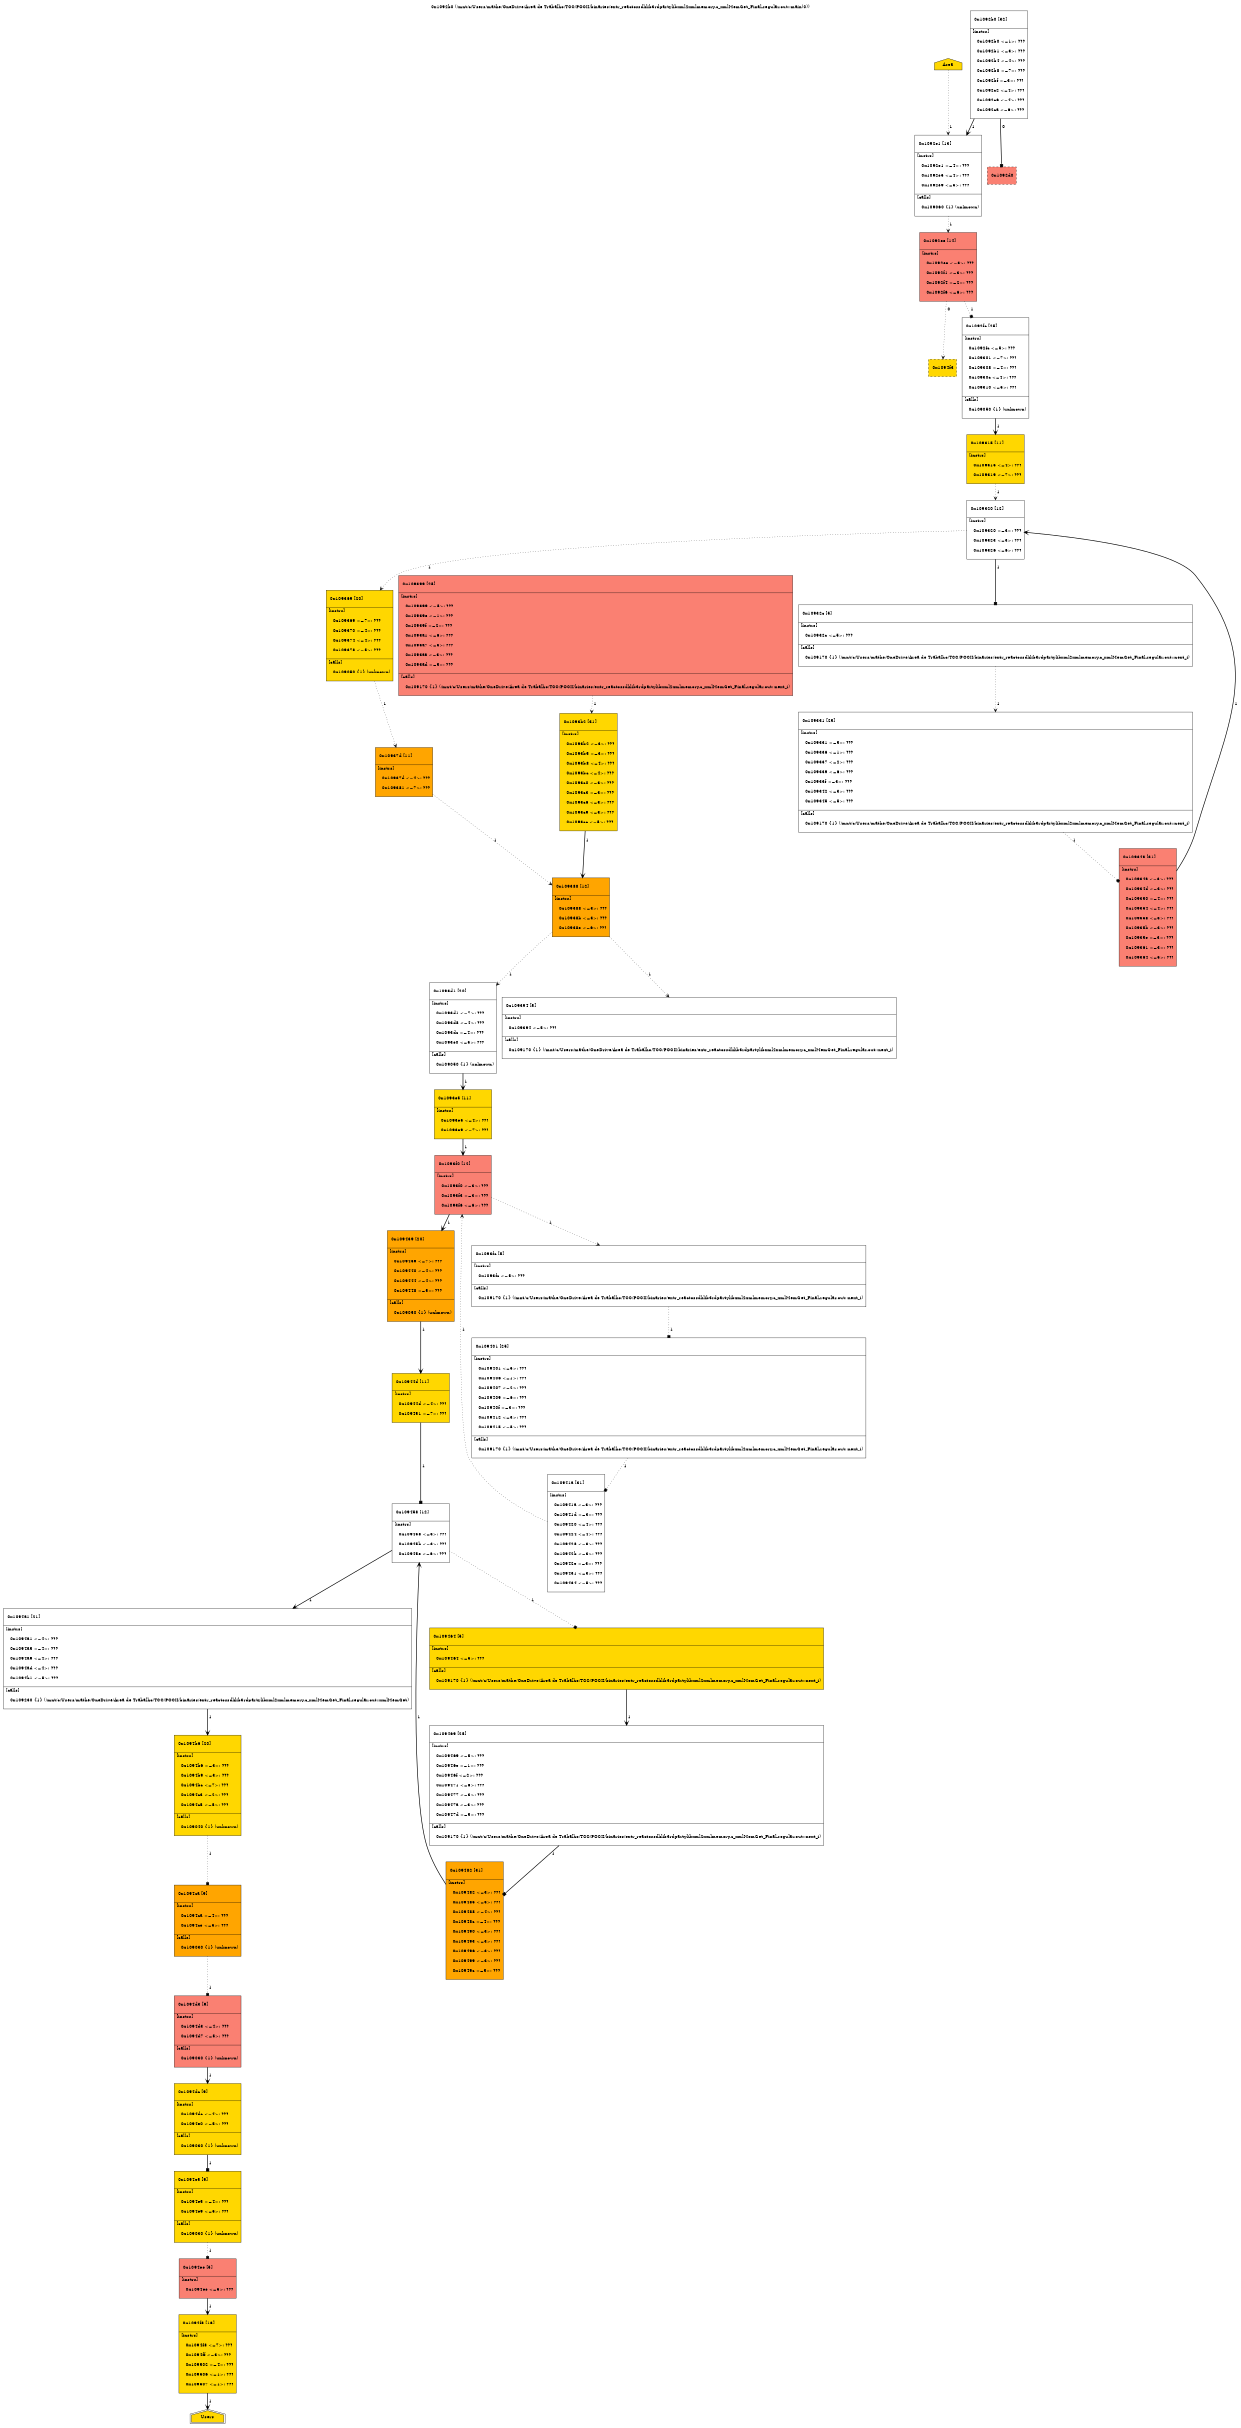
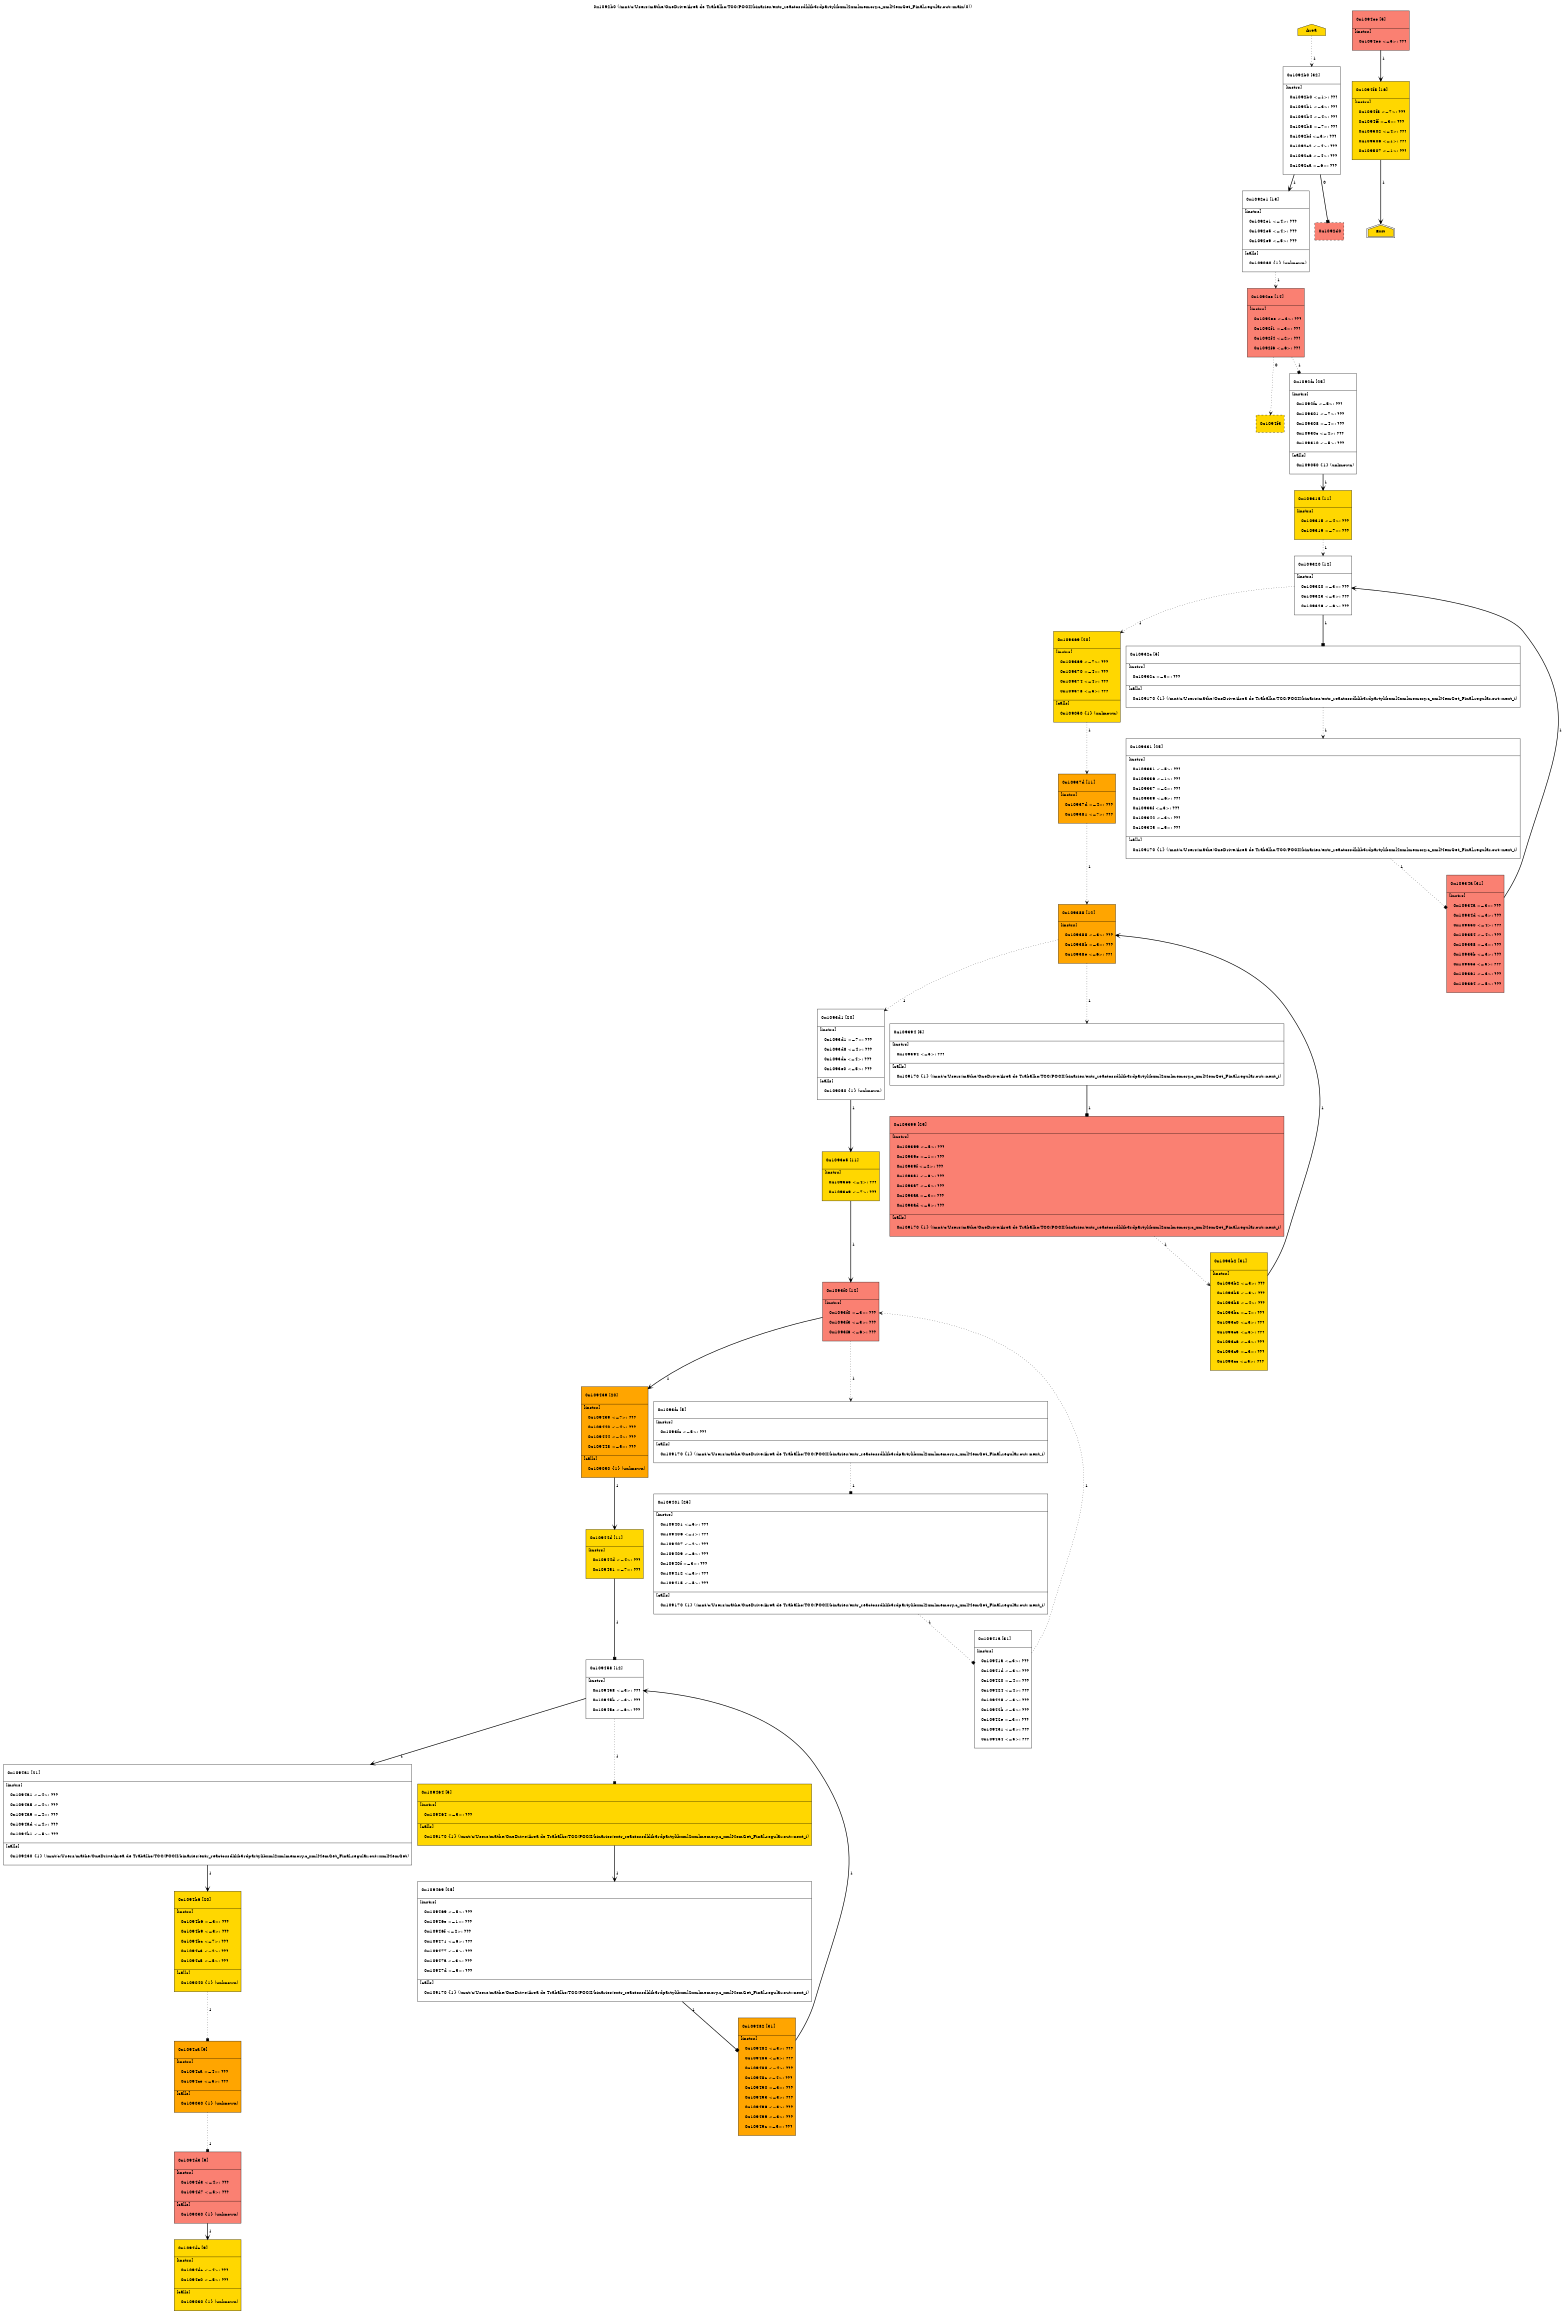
(948, 101) -> (1312, 50)
none -> (1087, 1099)
(208, 2207) -> none
(208, 2417) -> (1381, 231)
